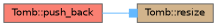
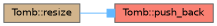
(115, 13) -> (92, 13)
